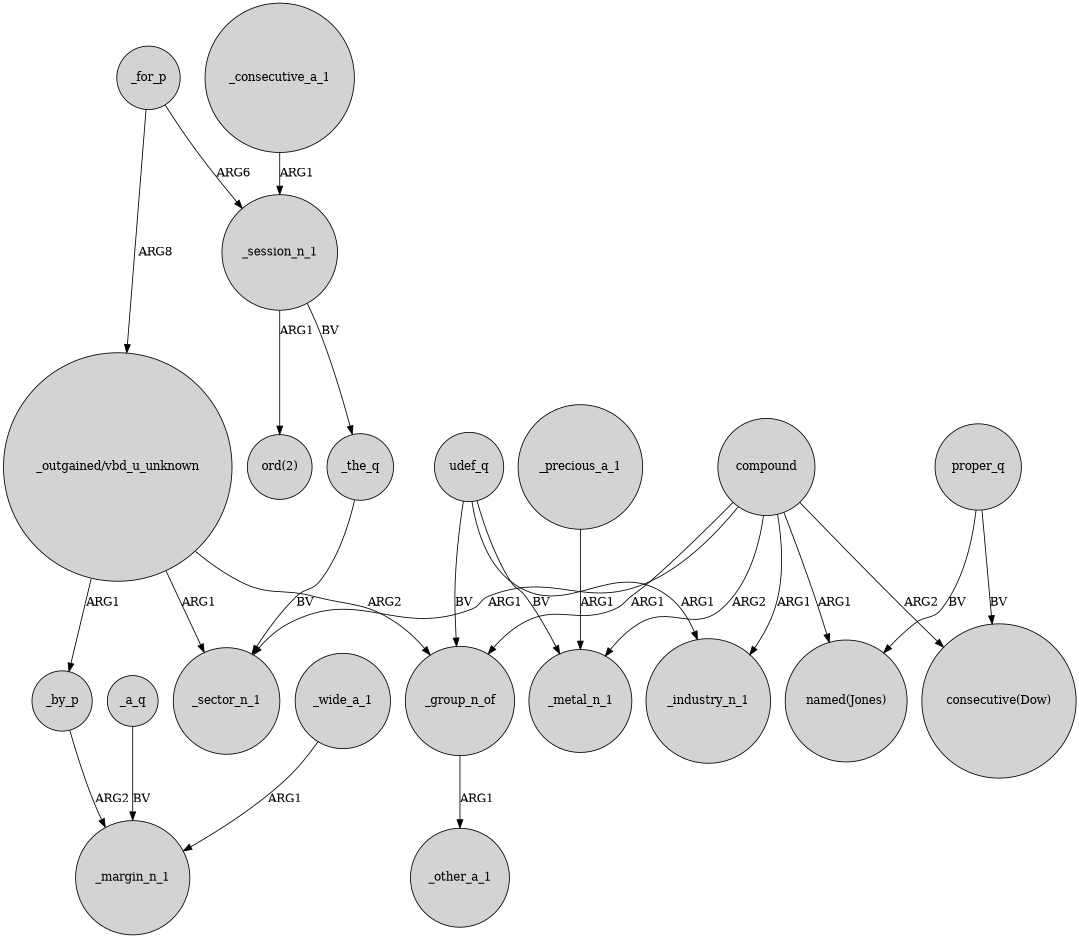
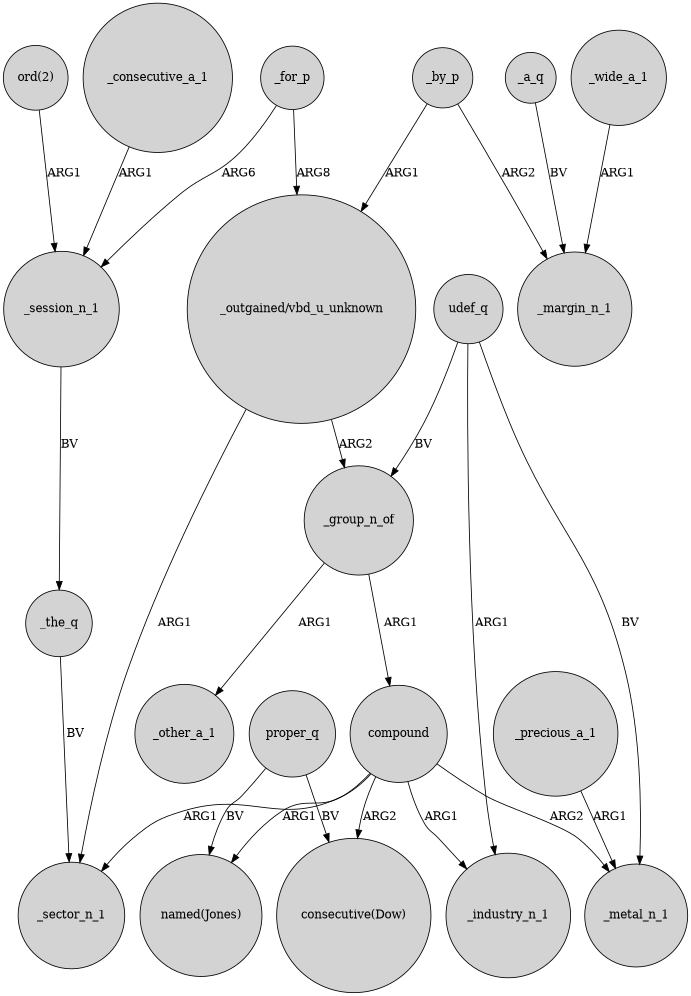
(280, 368) -> (47, 177)
(626, 601) -> (378, 626)
(81, 621) -> (396, 154)
